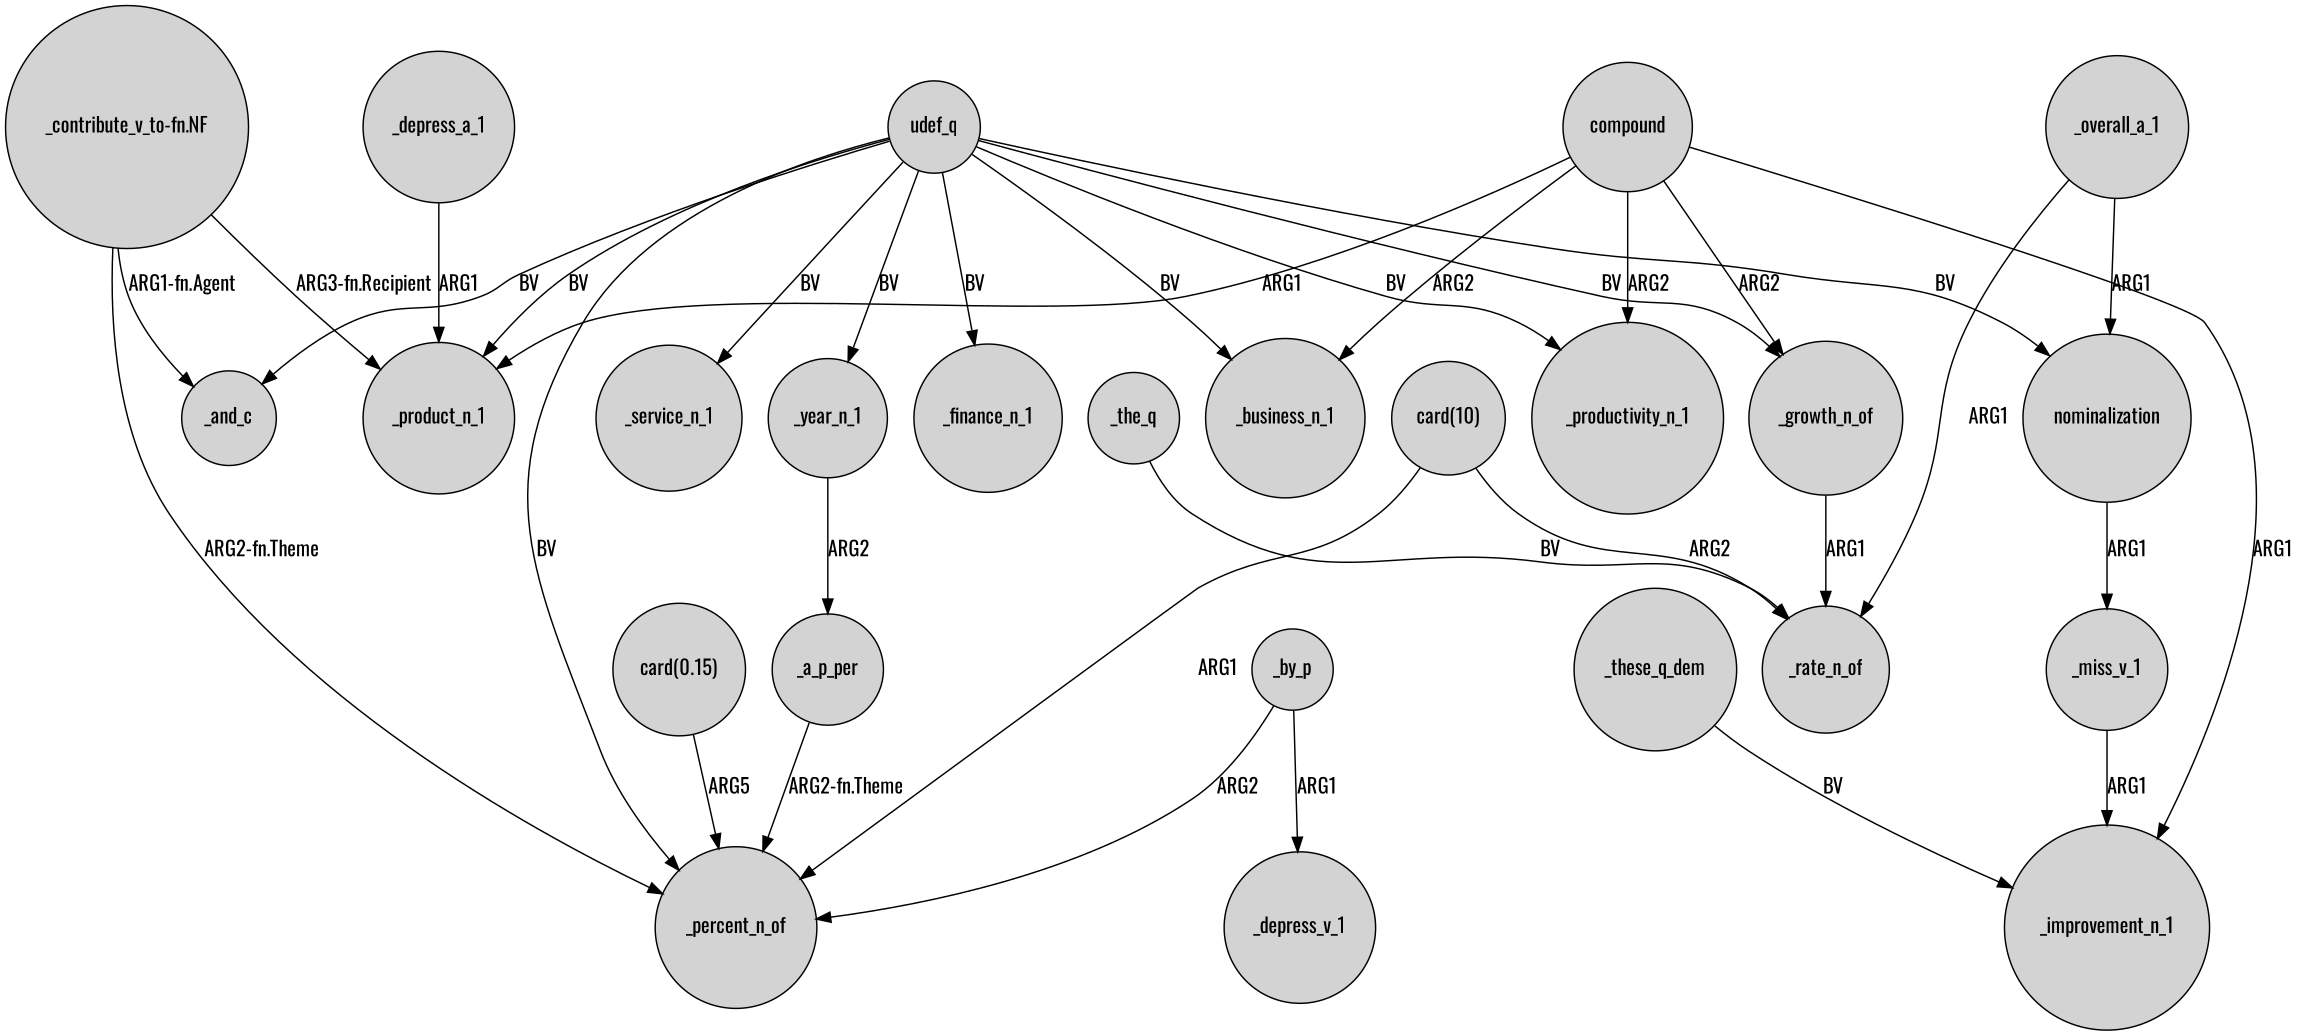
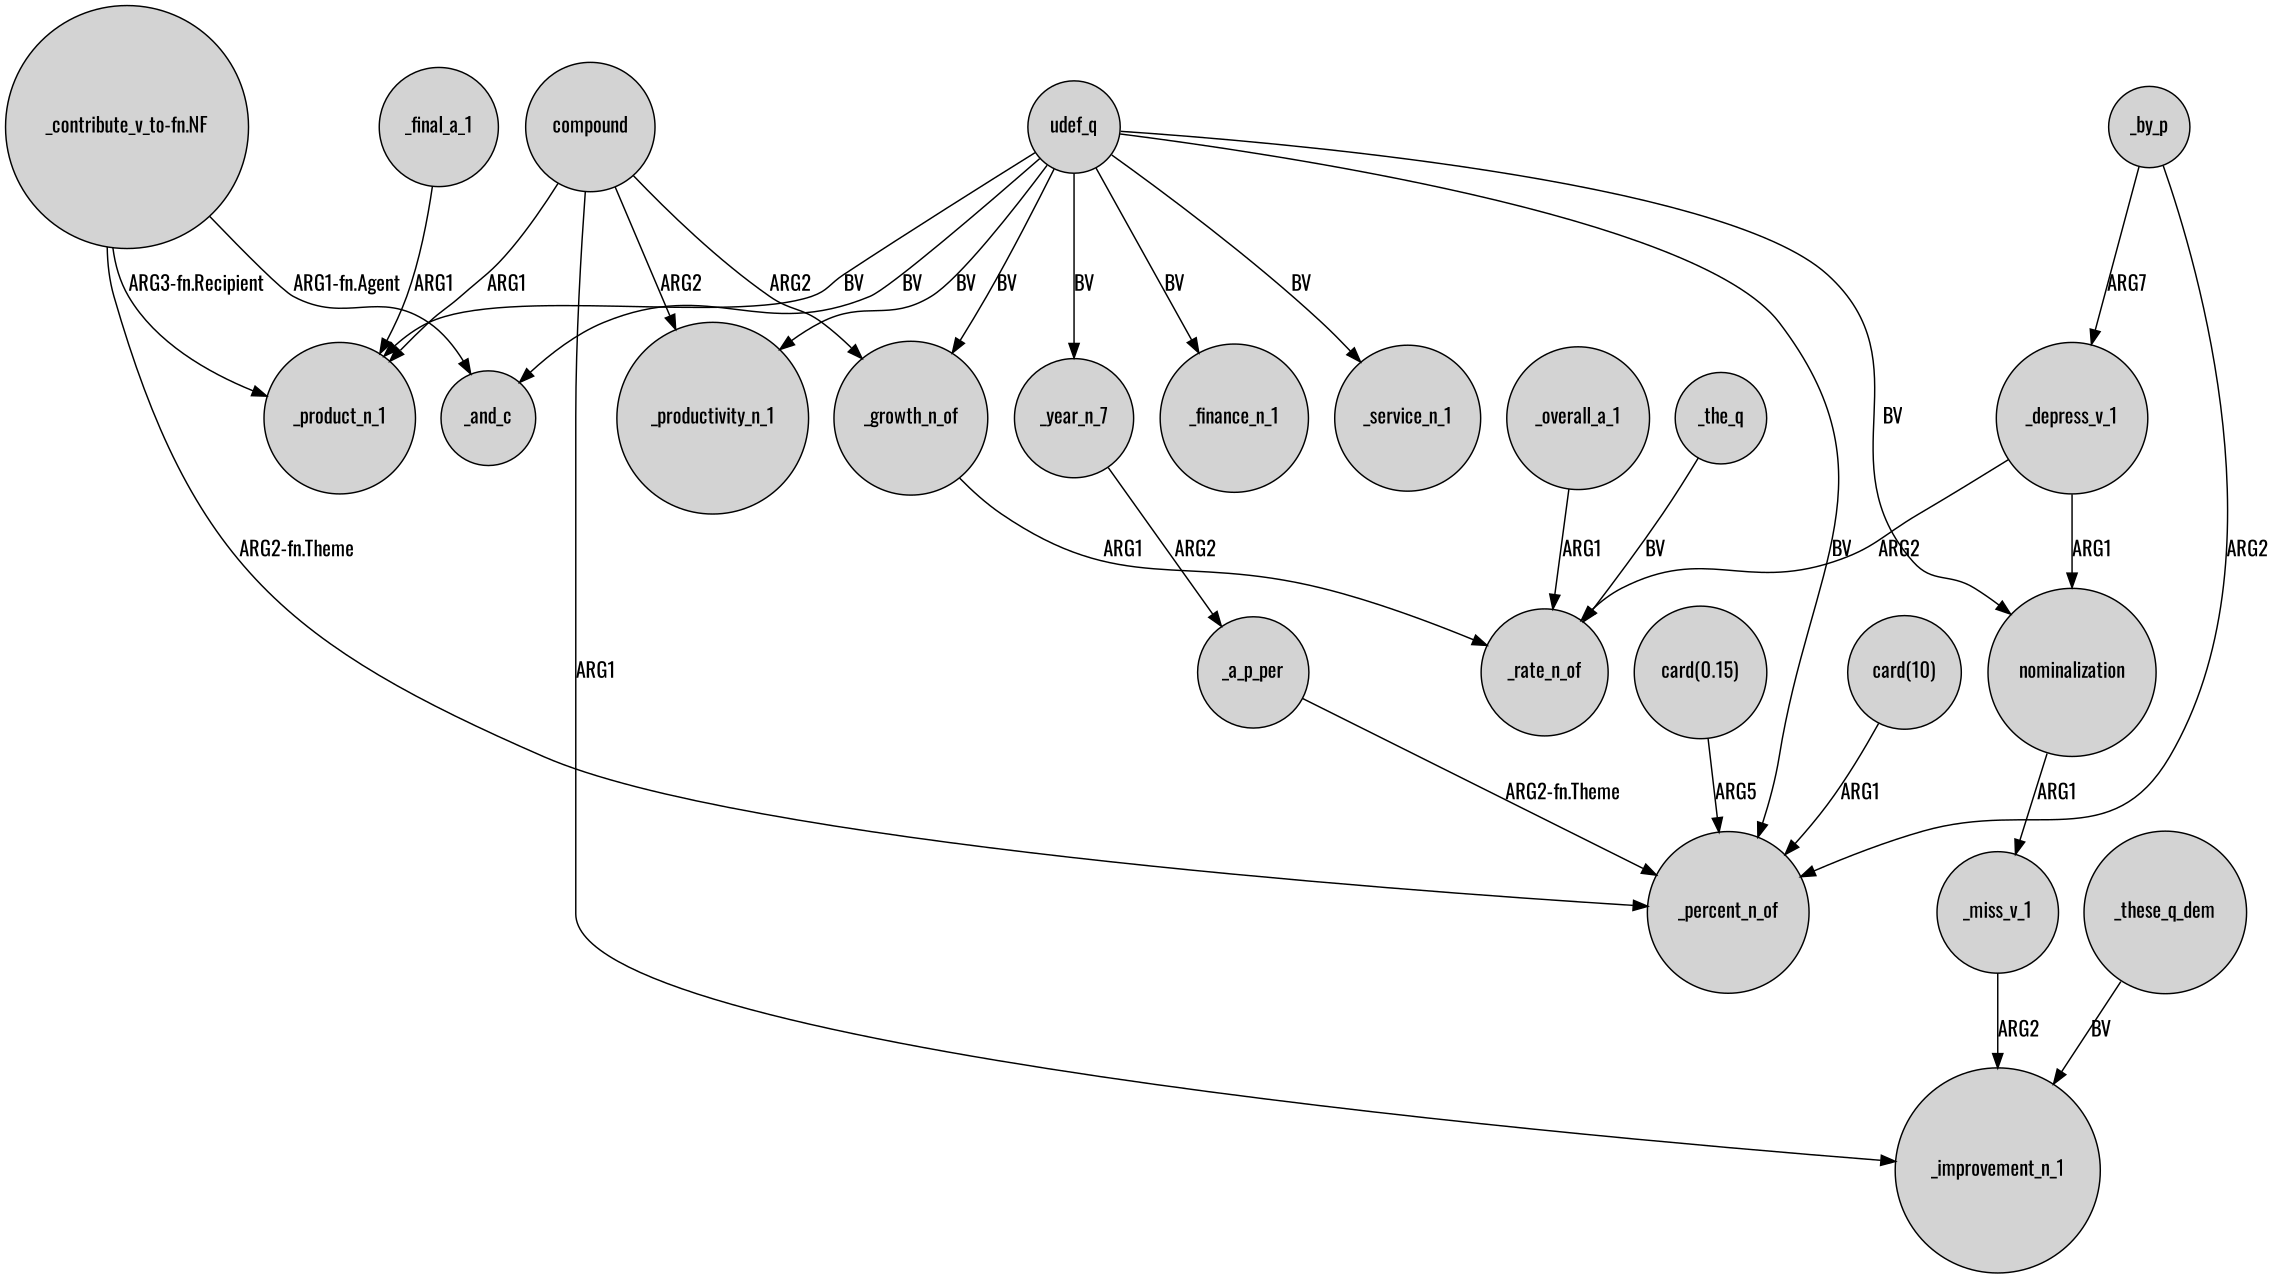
(439, 127) -> (439, 127)
(2113, 259) -> (2072, 534)
(828, 418) -> (1074, 418)
(1285, 418) -> none
(1619, 551) -> (1809, 568)
(1317, 788) -> (2127, 285)
(2127, 788) -> (2019, 1031)
